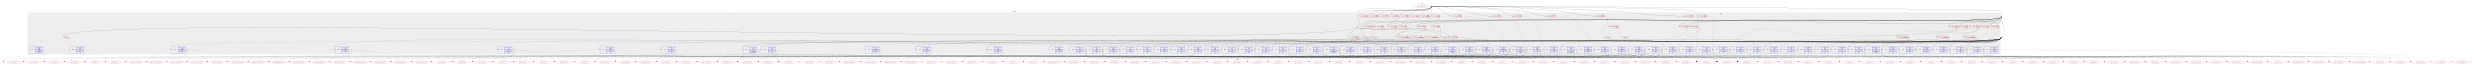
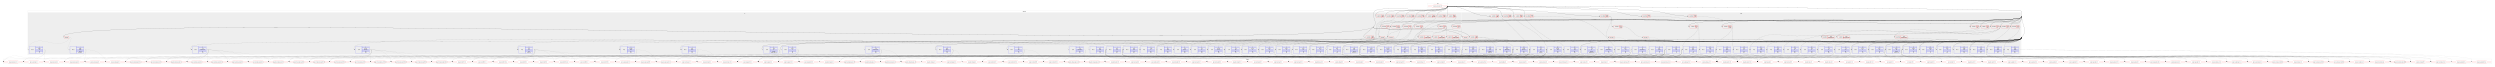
none -> (380, 62)
